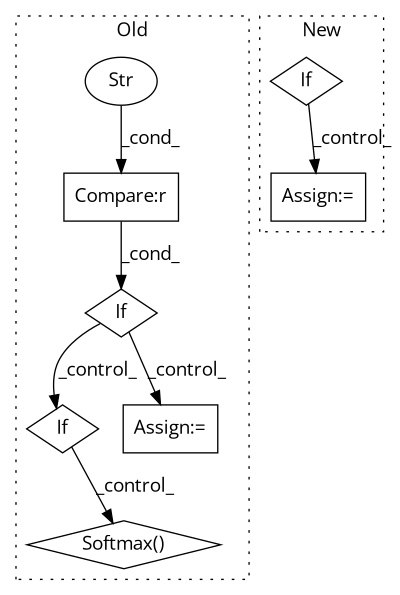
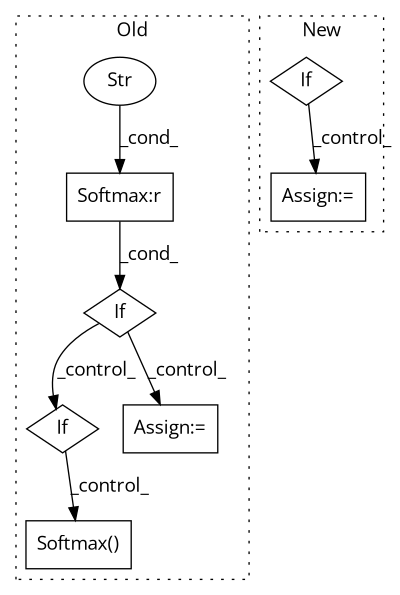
(121, 197) -> (120, 197)
(124, 545) -> (79, 545)
